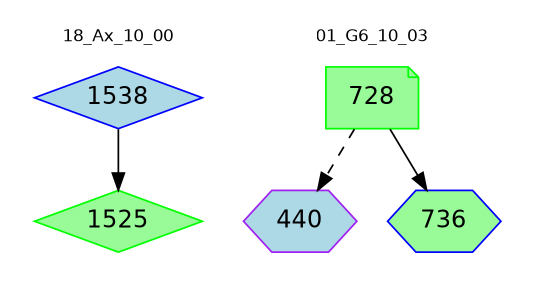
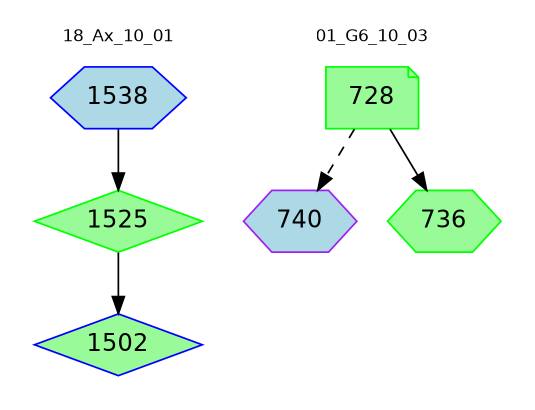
(118, 37) -> (118, 37)
(118, 98) -> (118, 98)
(300, 221) -> (300, 221)
(444, 221) -> (444, 221)
none -> (118, 345)
